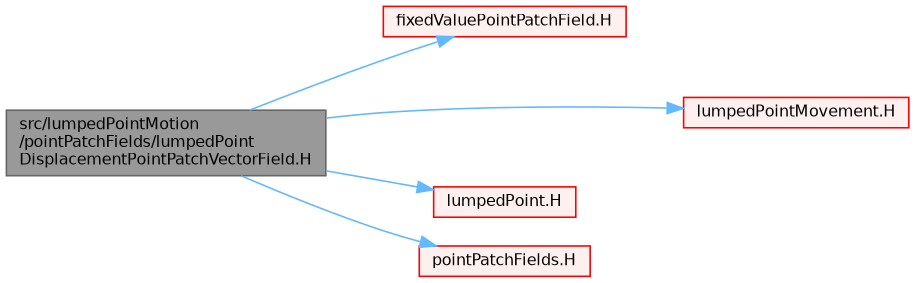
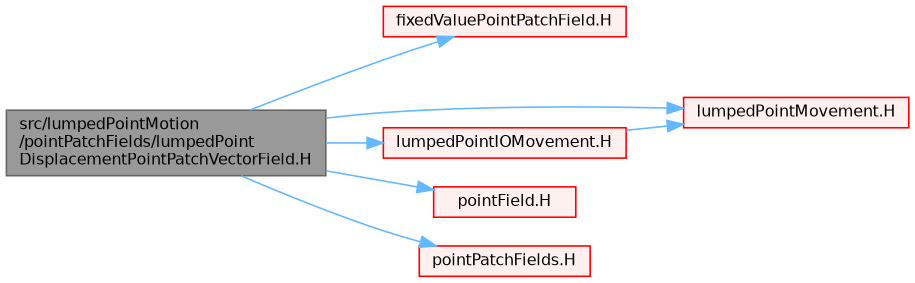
none -> (505, 143)
(505, 202) -> (505, 202)
